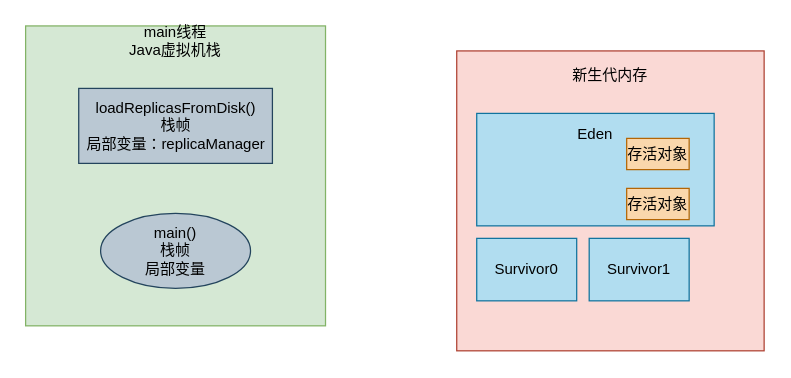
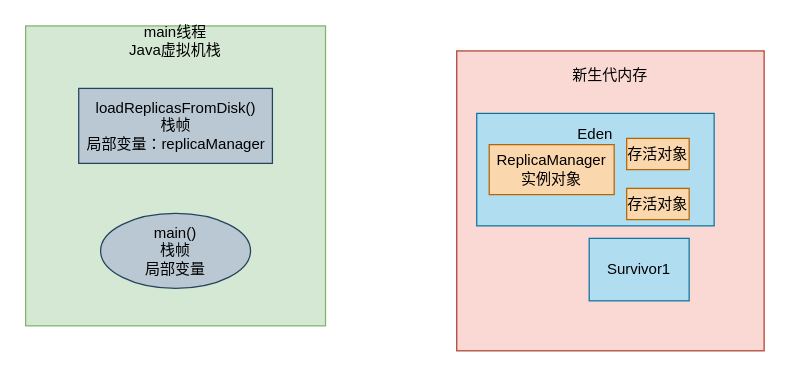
none -> (552, 169)
(527, 269) -> none
